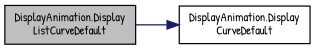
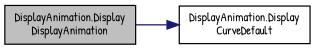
(70, 25) -> (70, 25)
